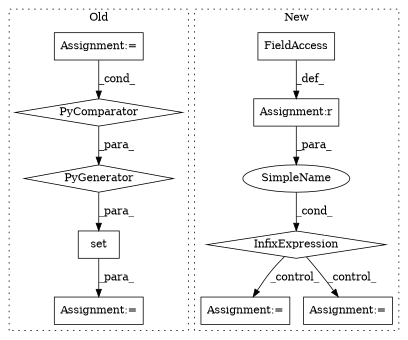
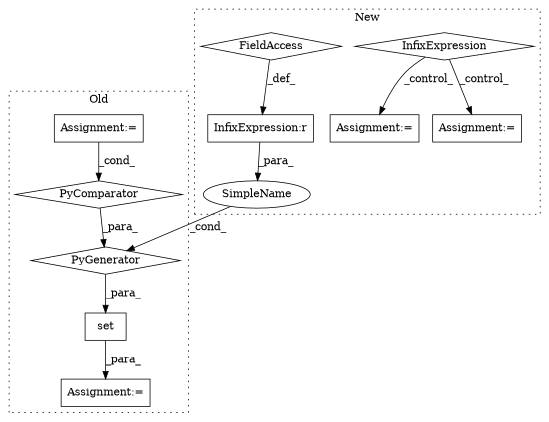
(296, 46) -> (271, 46)
(296, 112) -> (261, 128)
(296, 208) -> (182, 227)
